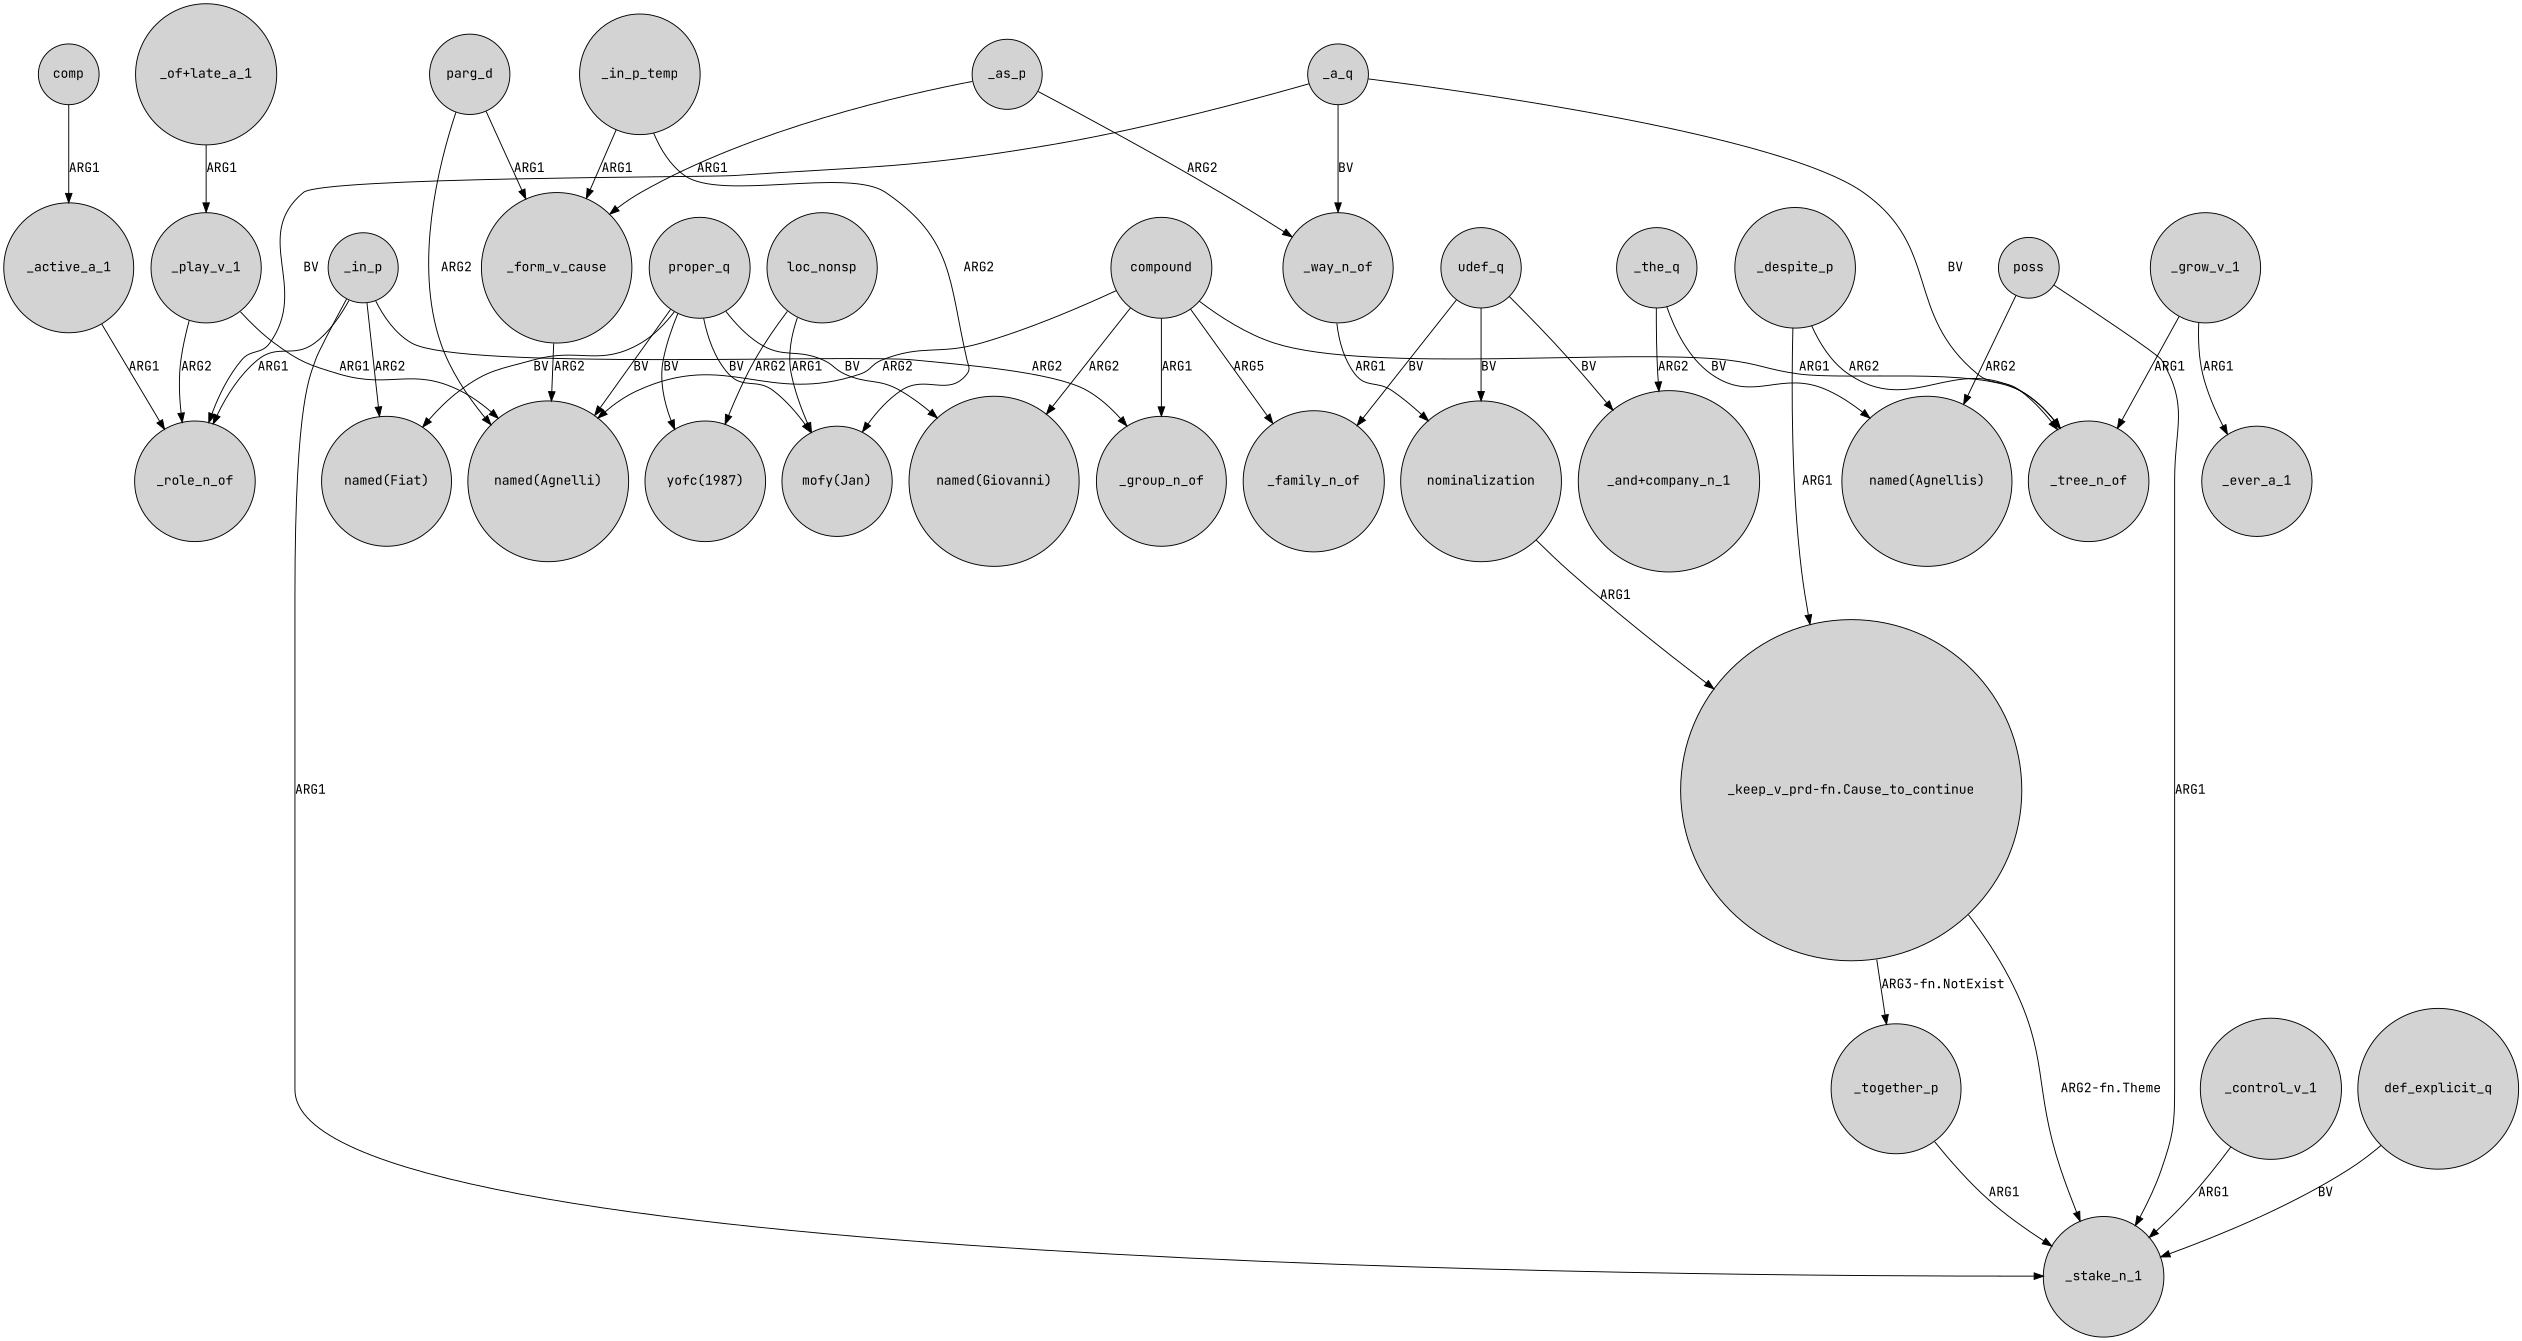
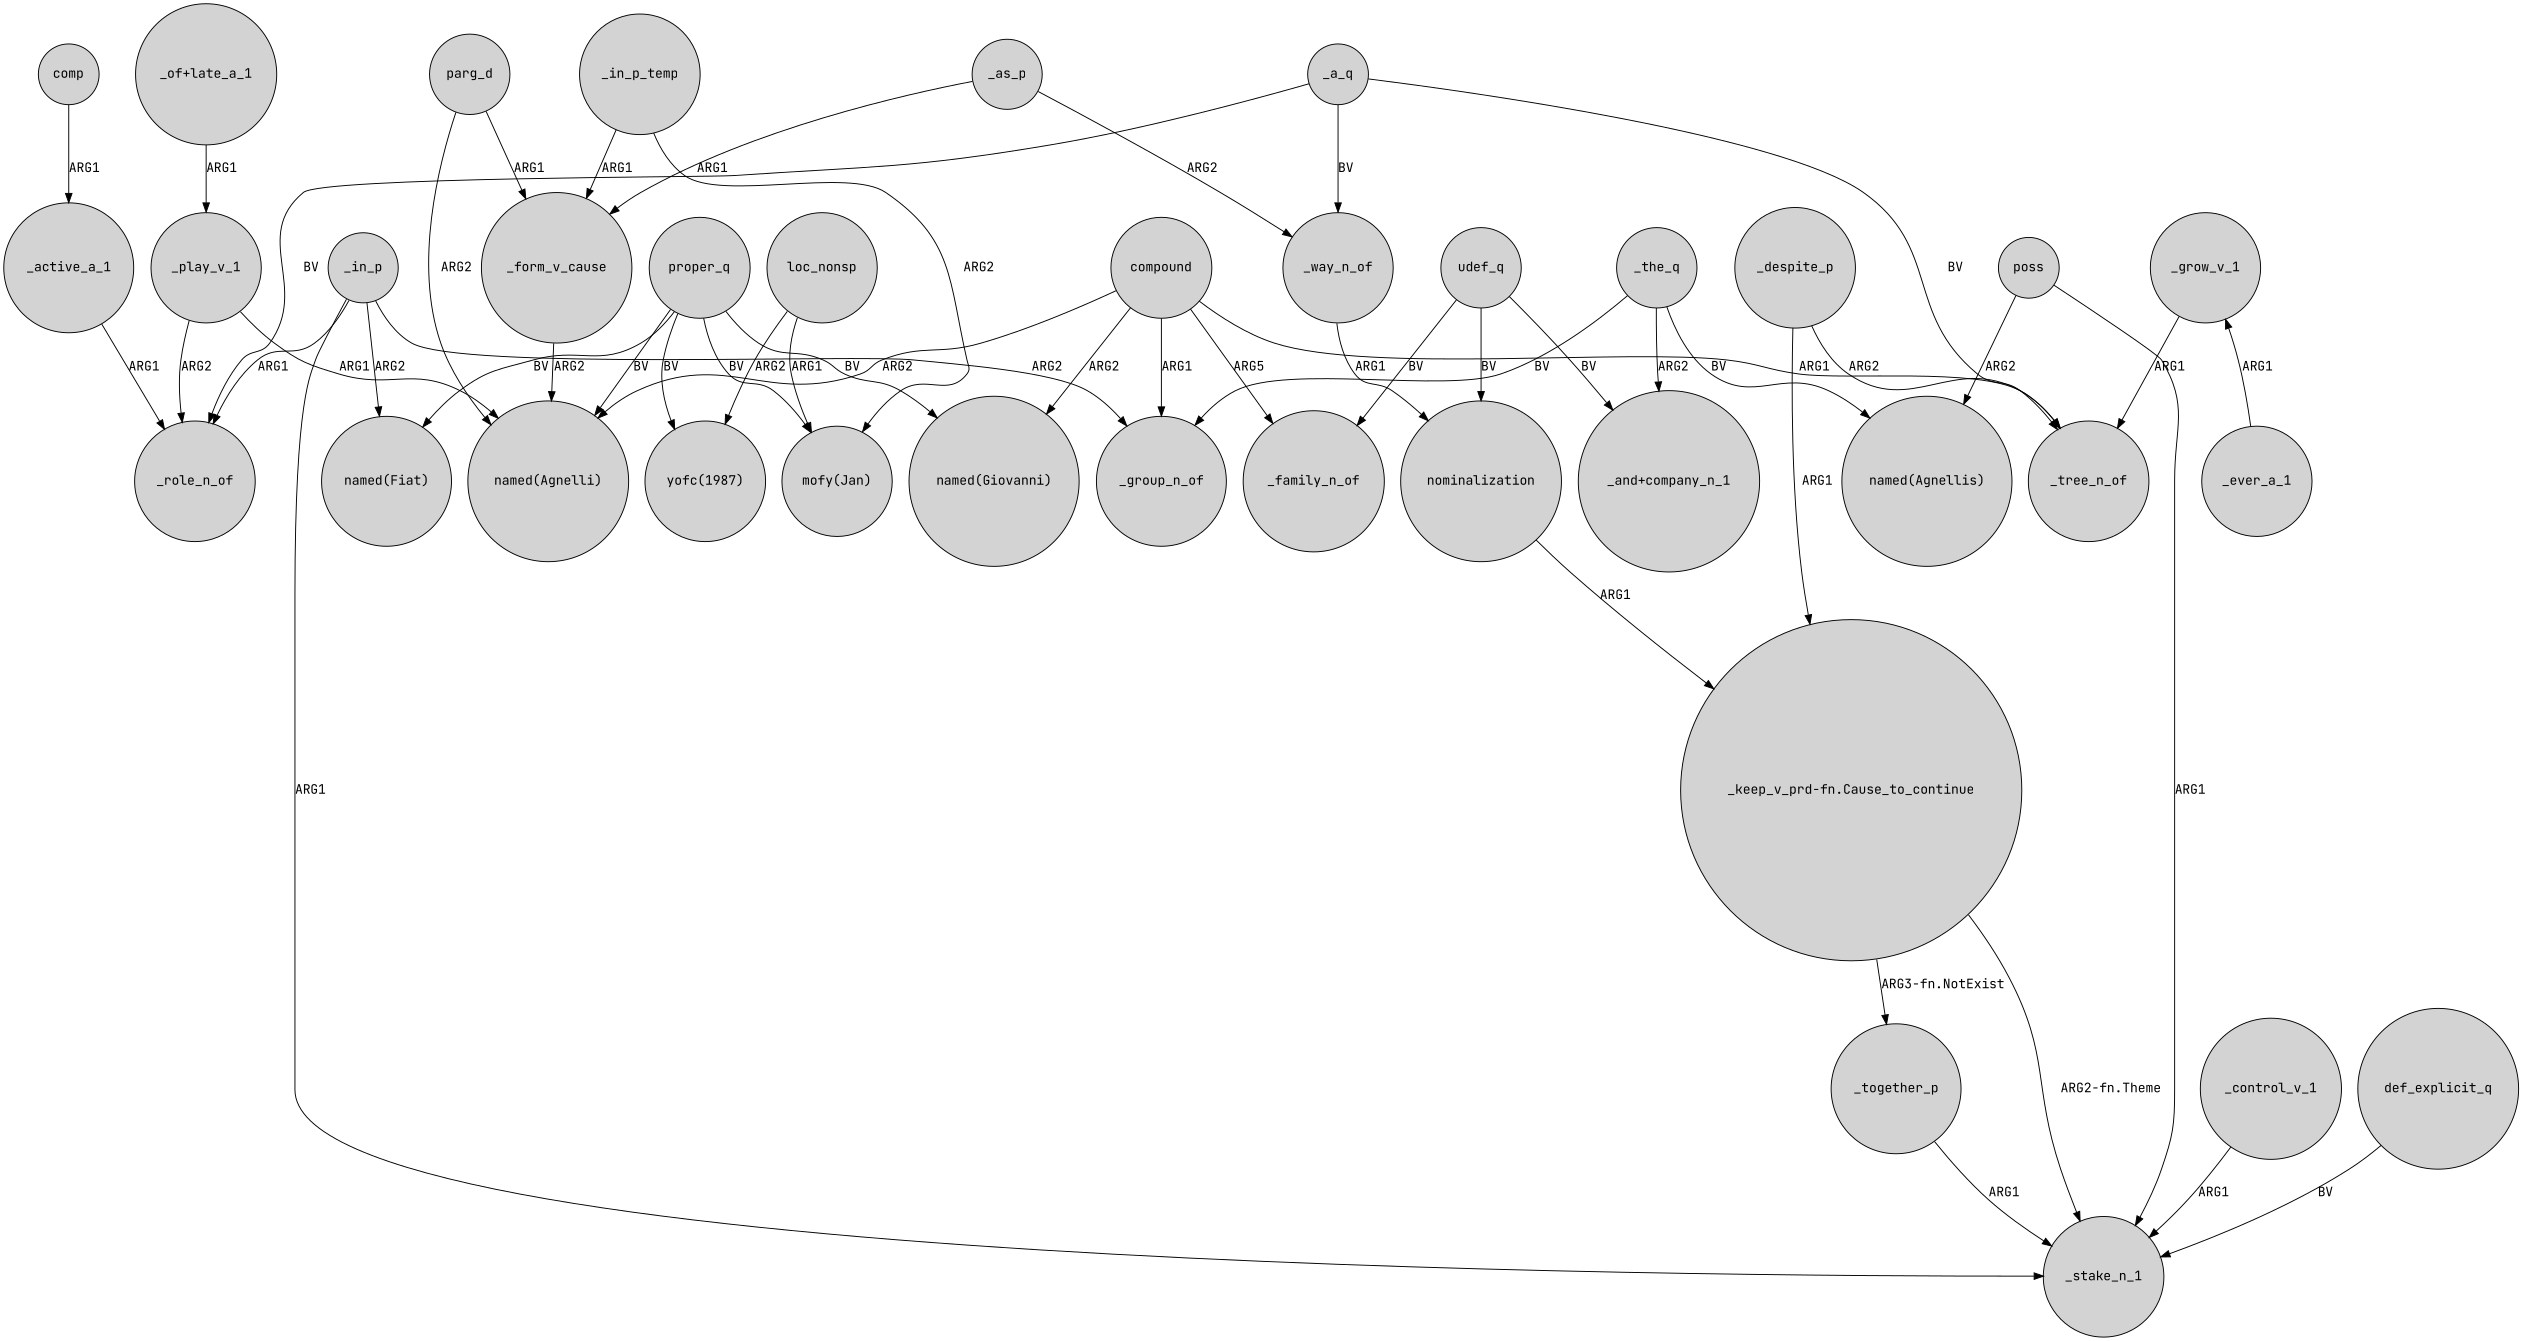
(2203, 376) -> (2242, 377)
none -> (1421, 381)
